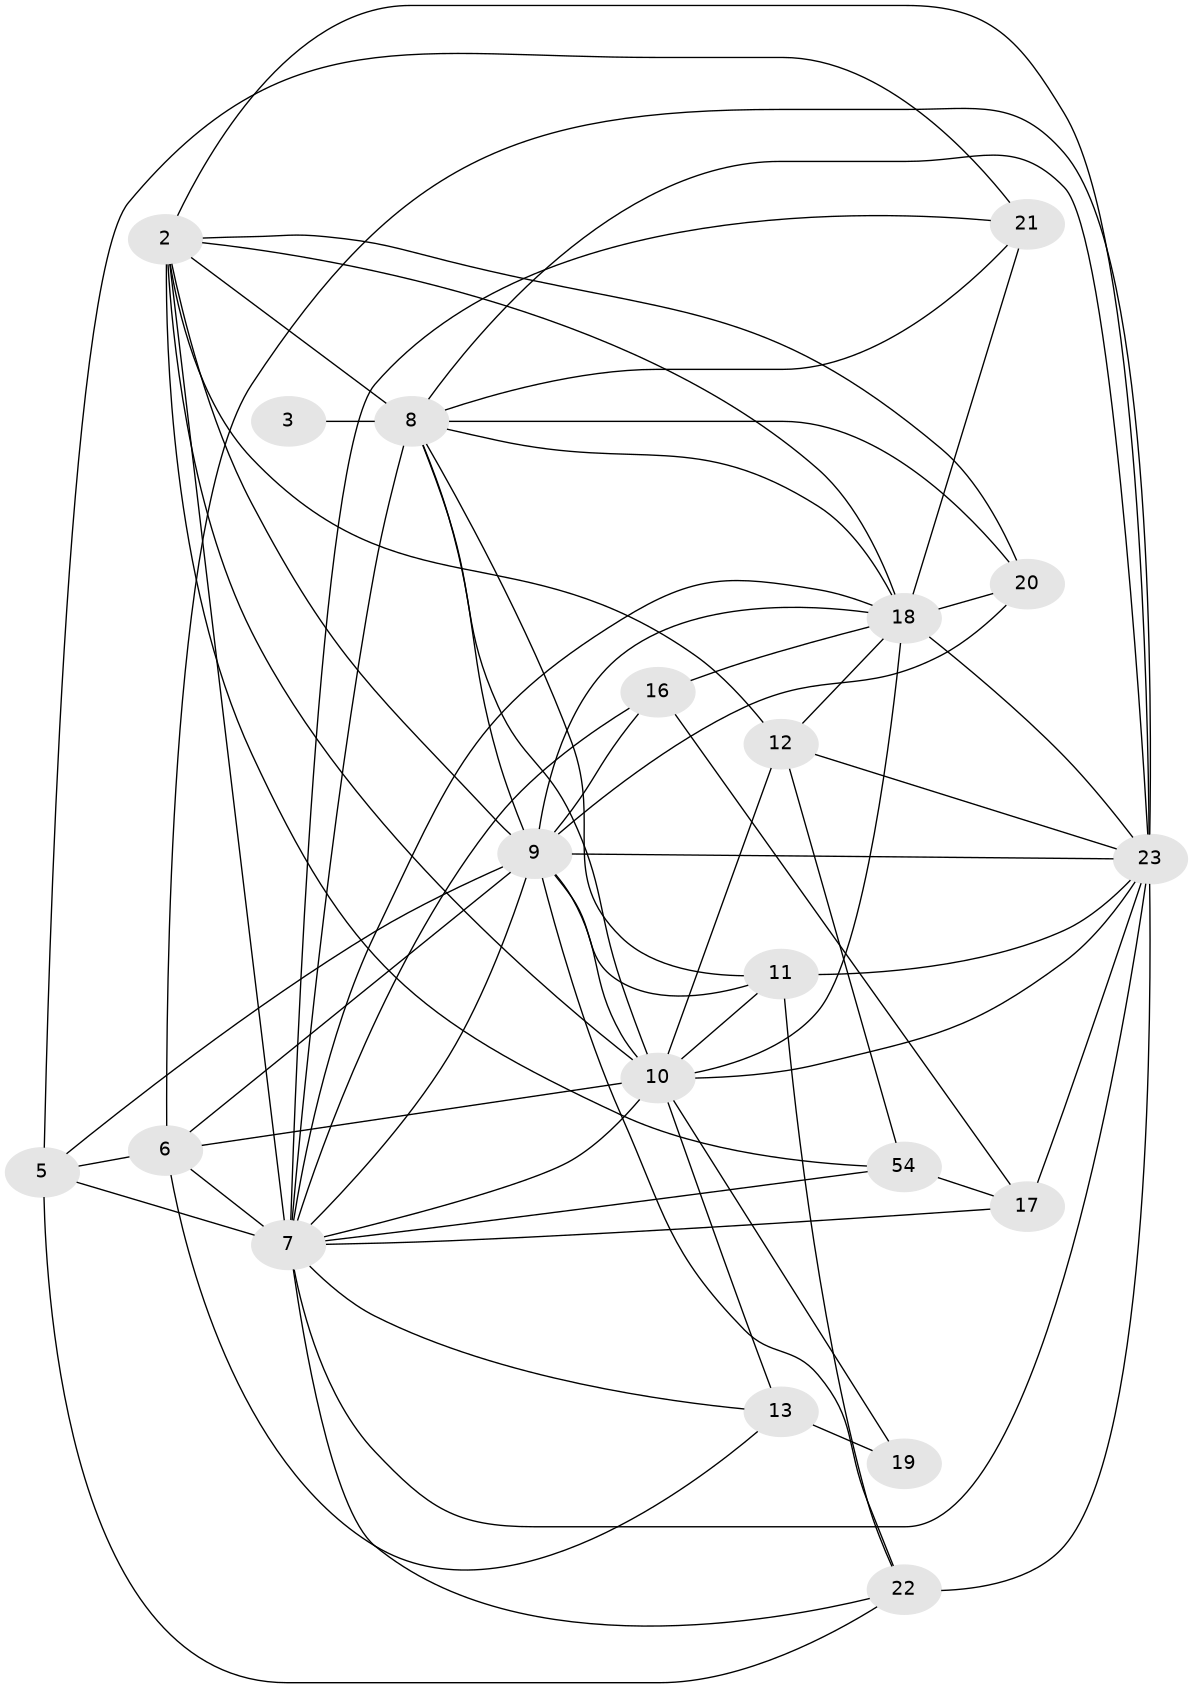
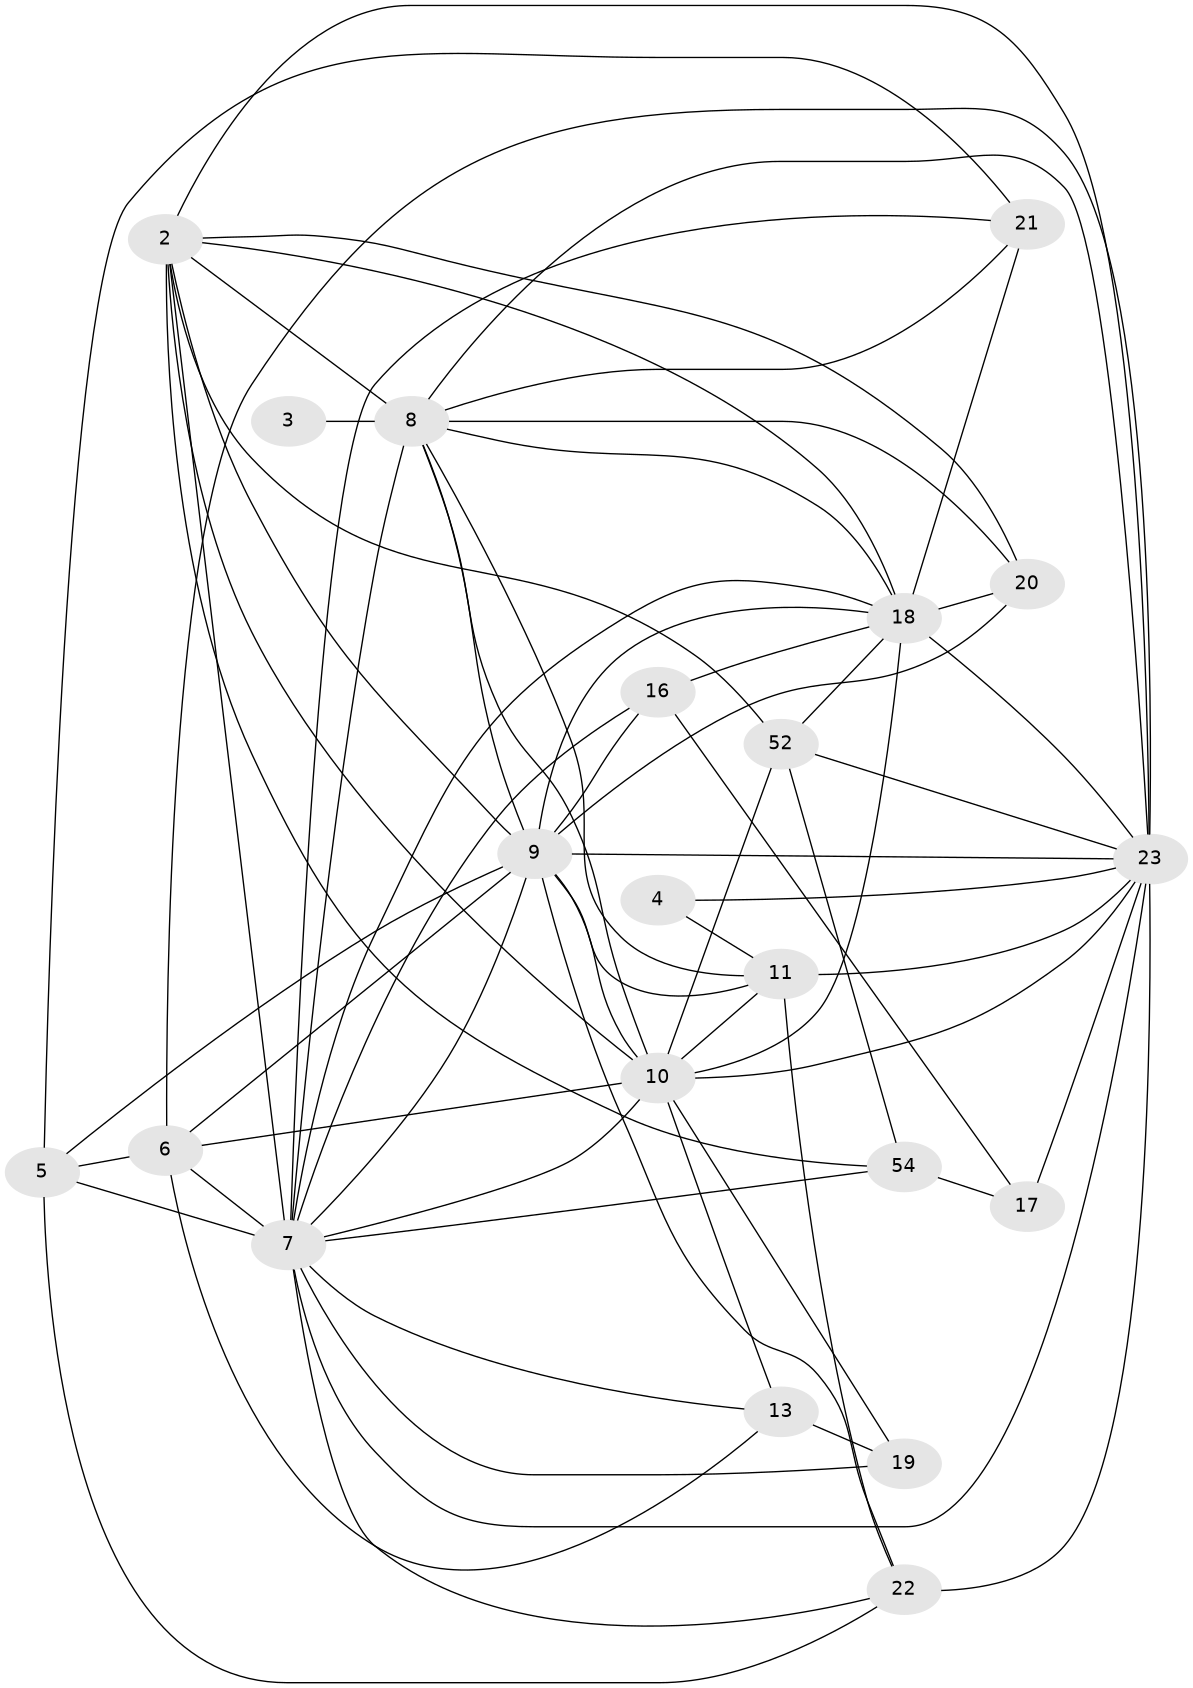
(781, 744) -> (781, 744)
none -> (658, 900)
(658, 1230) -> (538, 1475)
